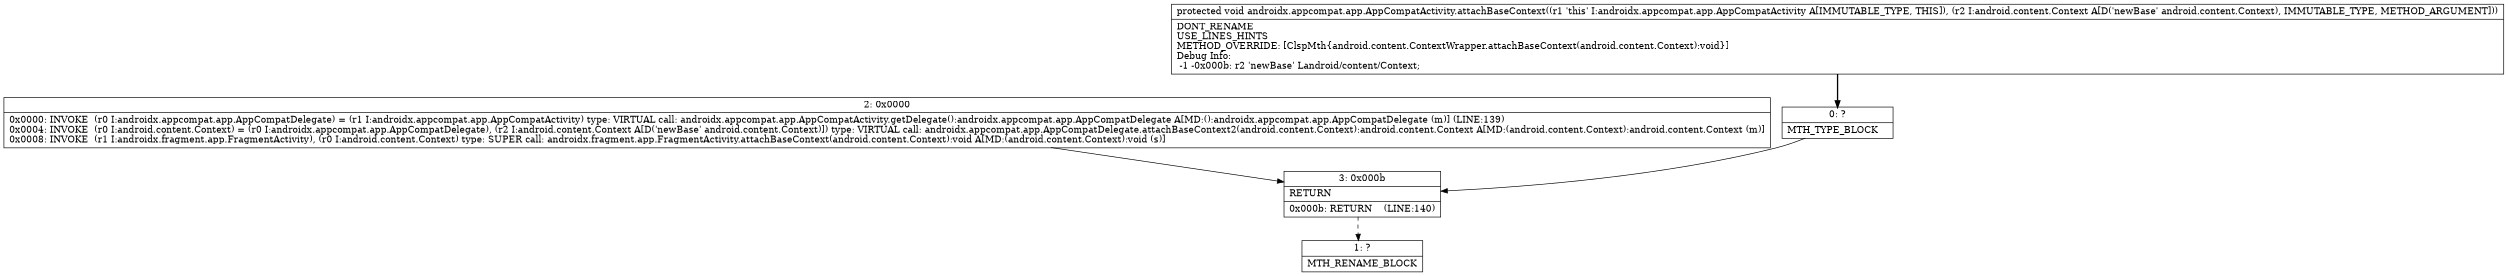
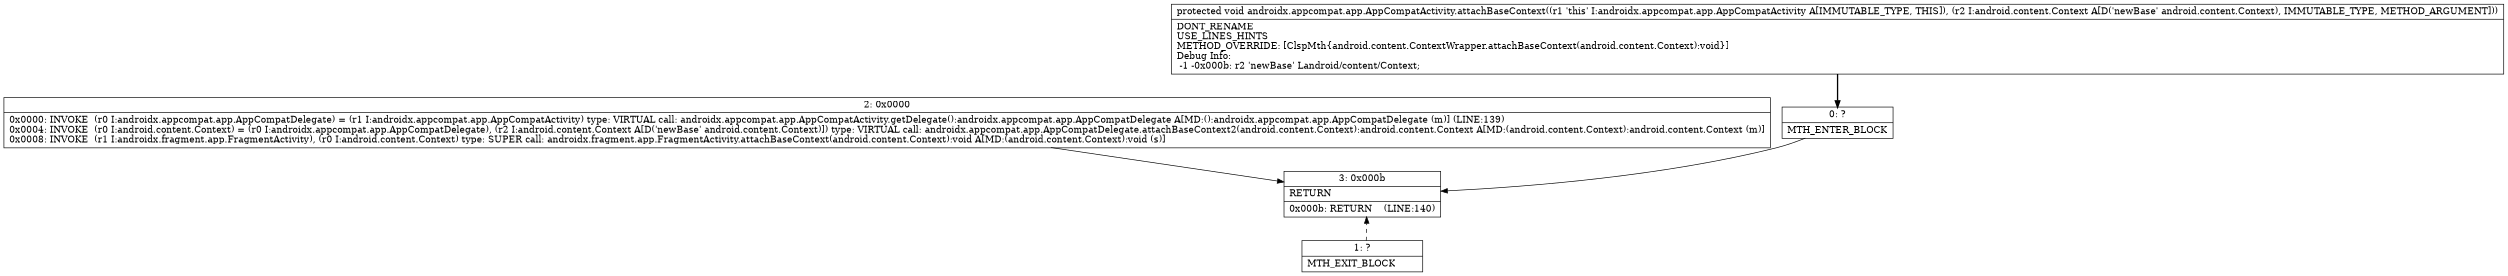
(1833, 130) -> (1838, 130)
(1358, 225) -> (1367, 232)
(1362, 264) -> (1352, 264)
